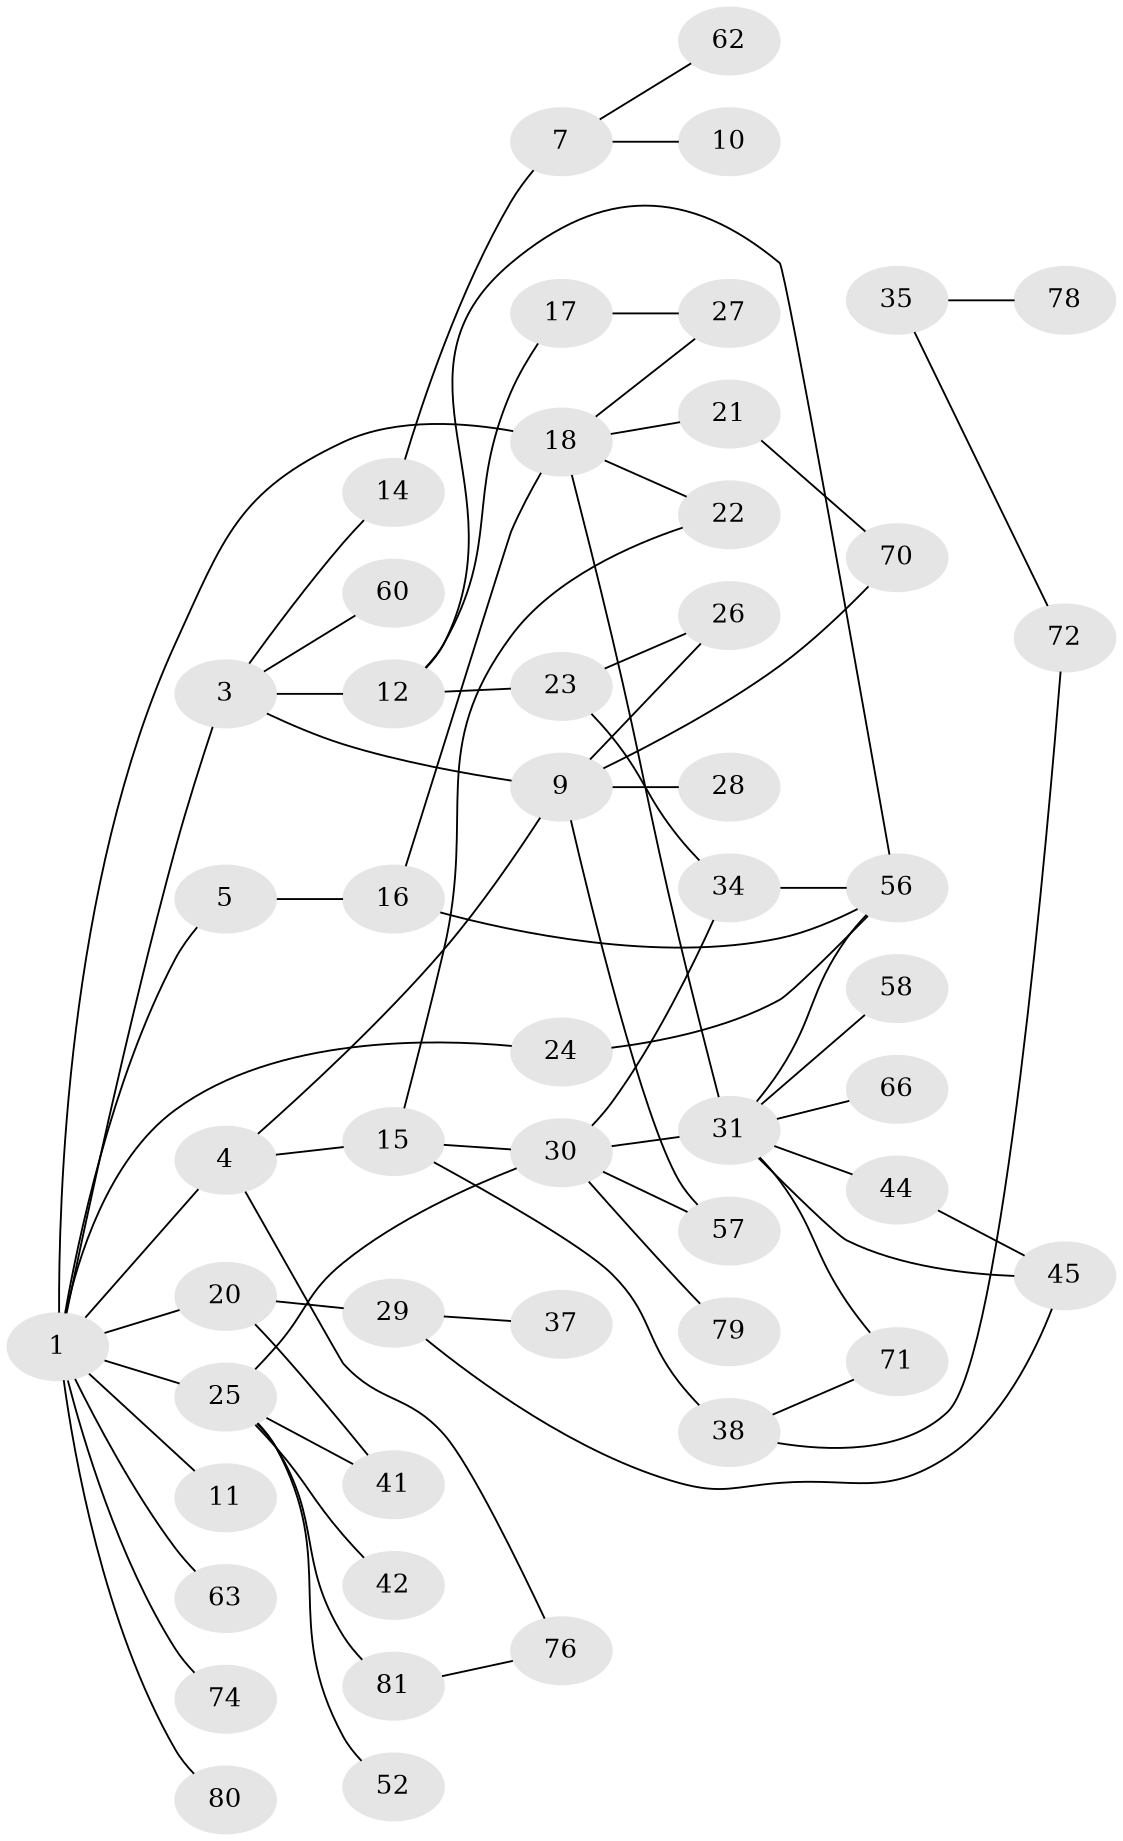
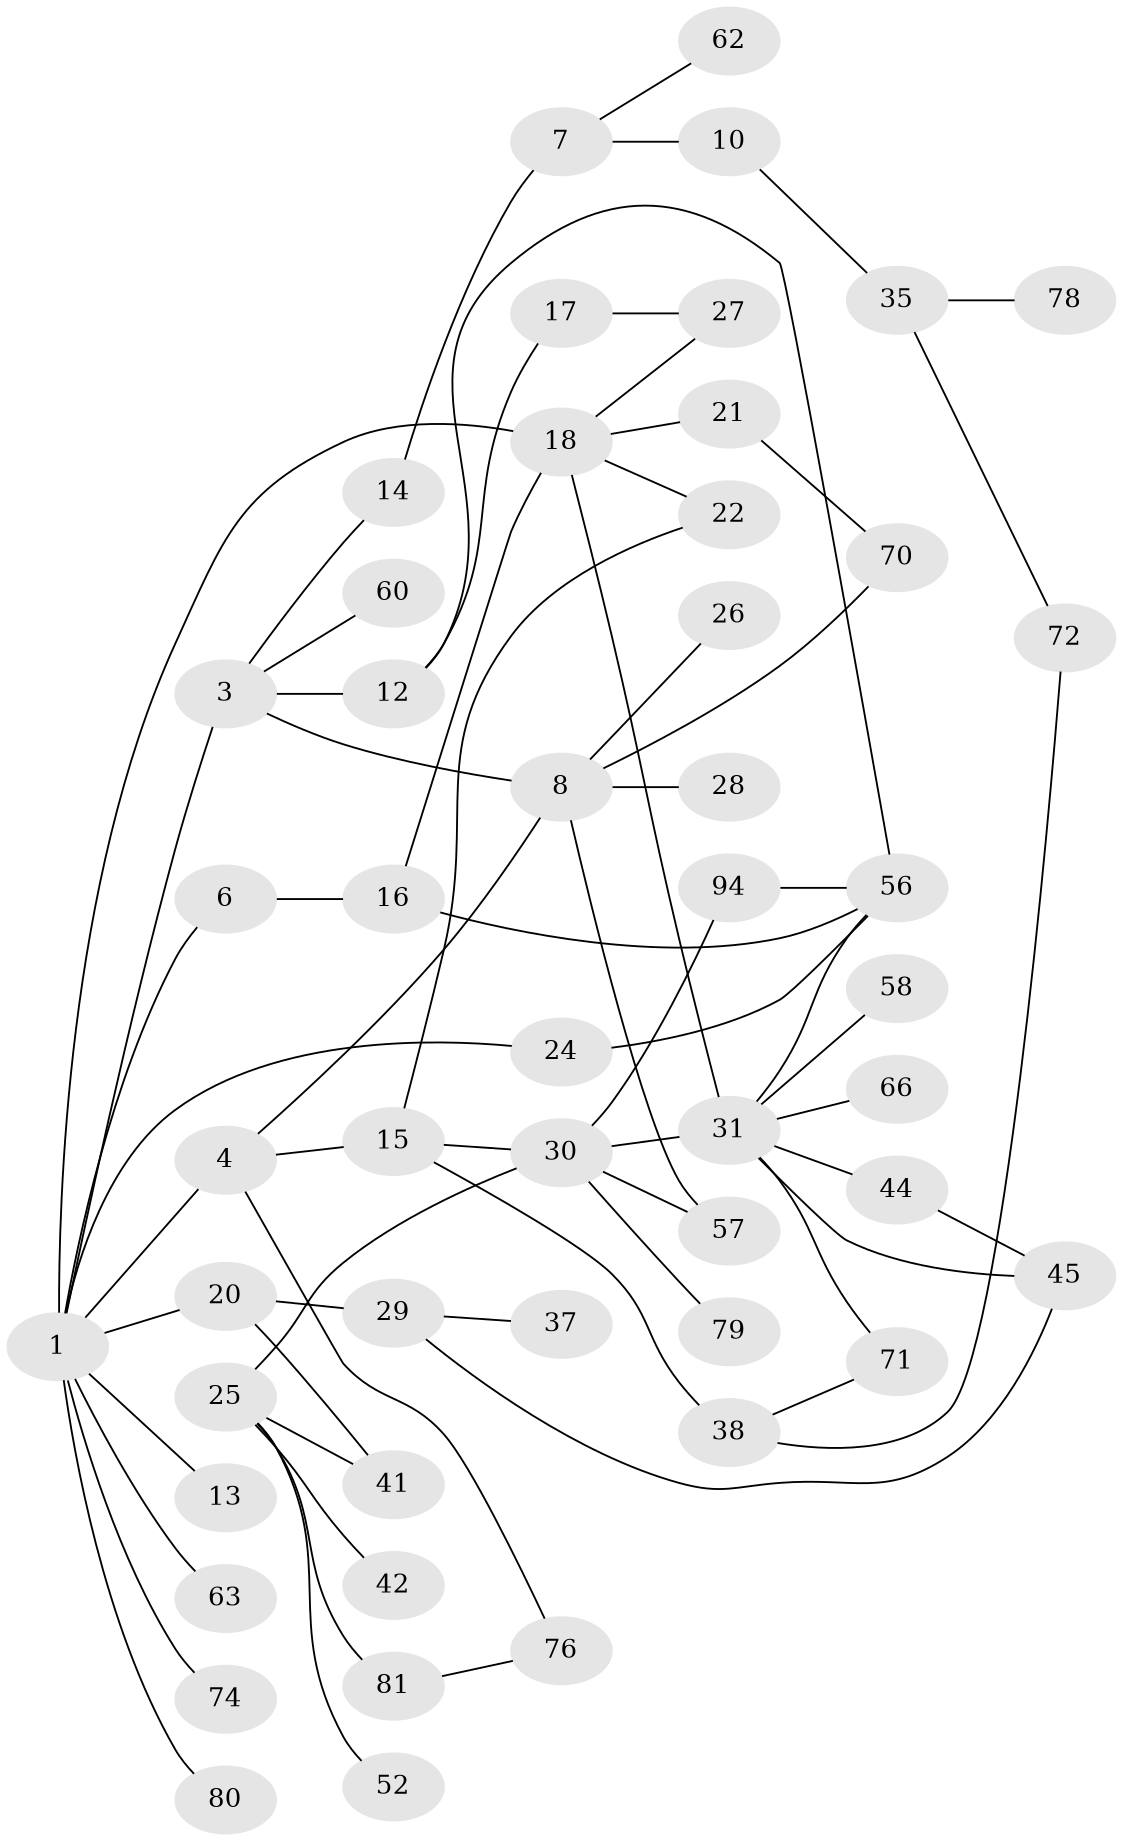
none -> (813, 221)
(561, 686) -> none
(561, 787) -> (561, 787)
(729, 888) -> (729, 888)
(226, 899) -> (226, 899)
(142, 1372) -> none
(226, 1498) -> (226, 1498)
